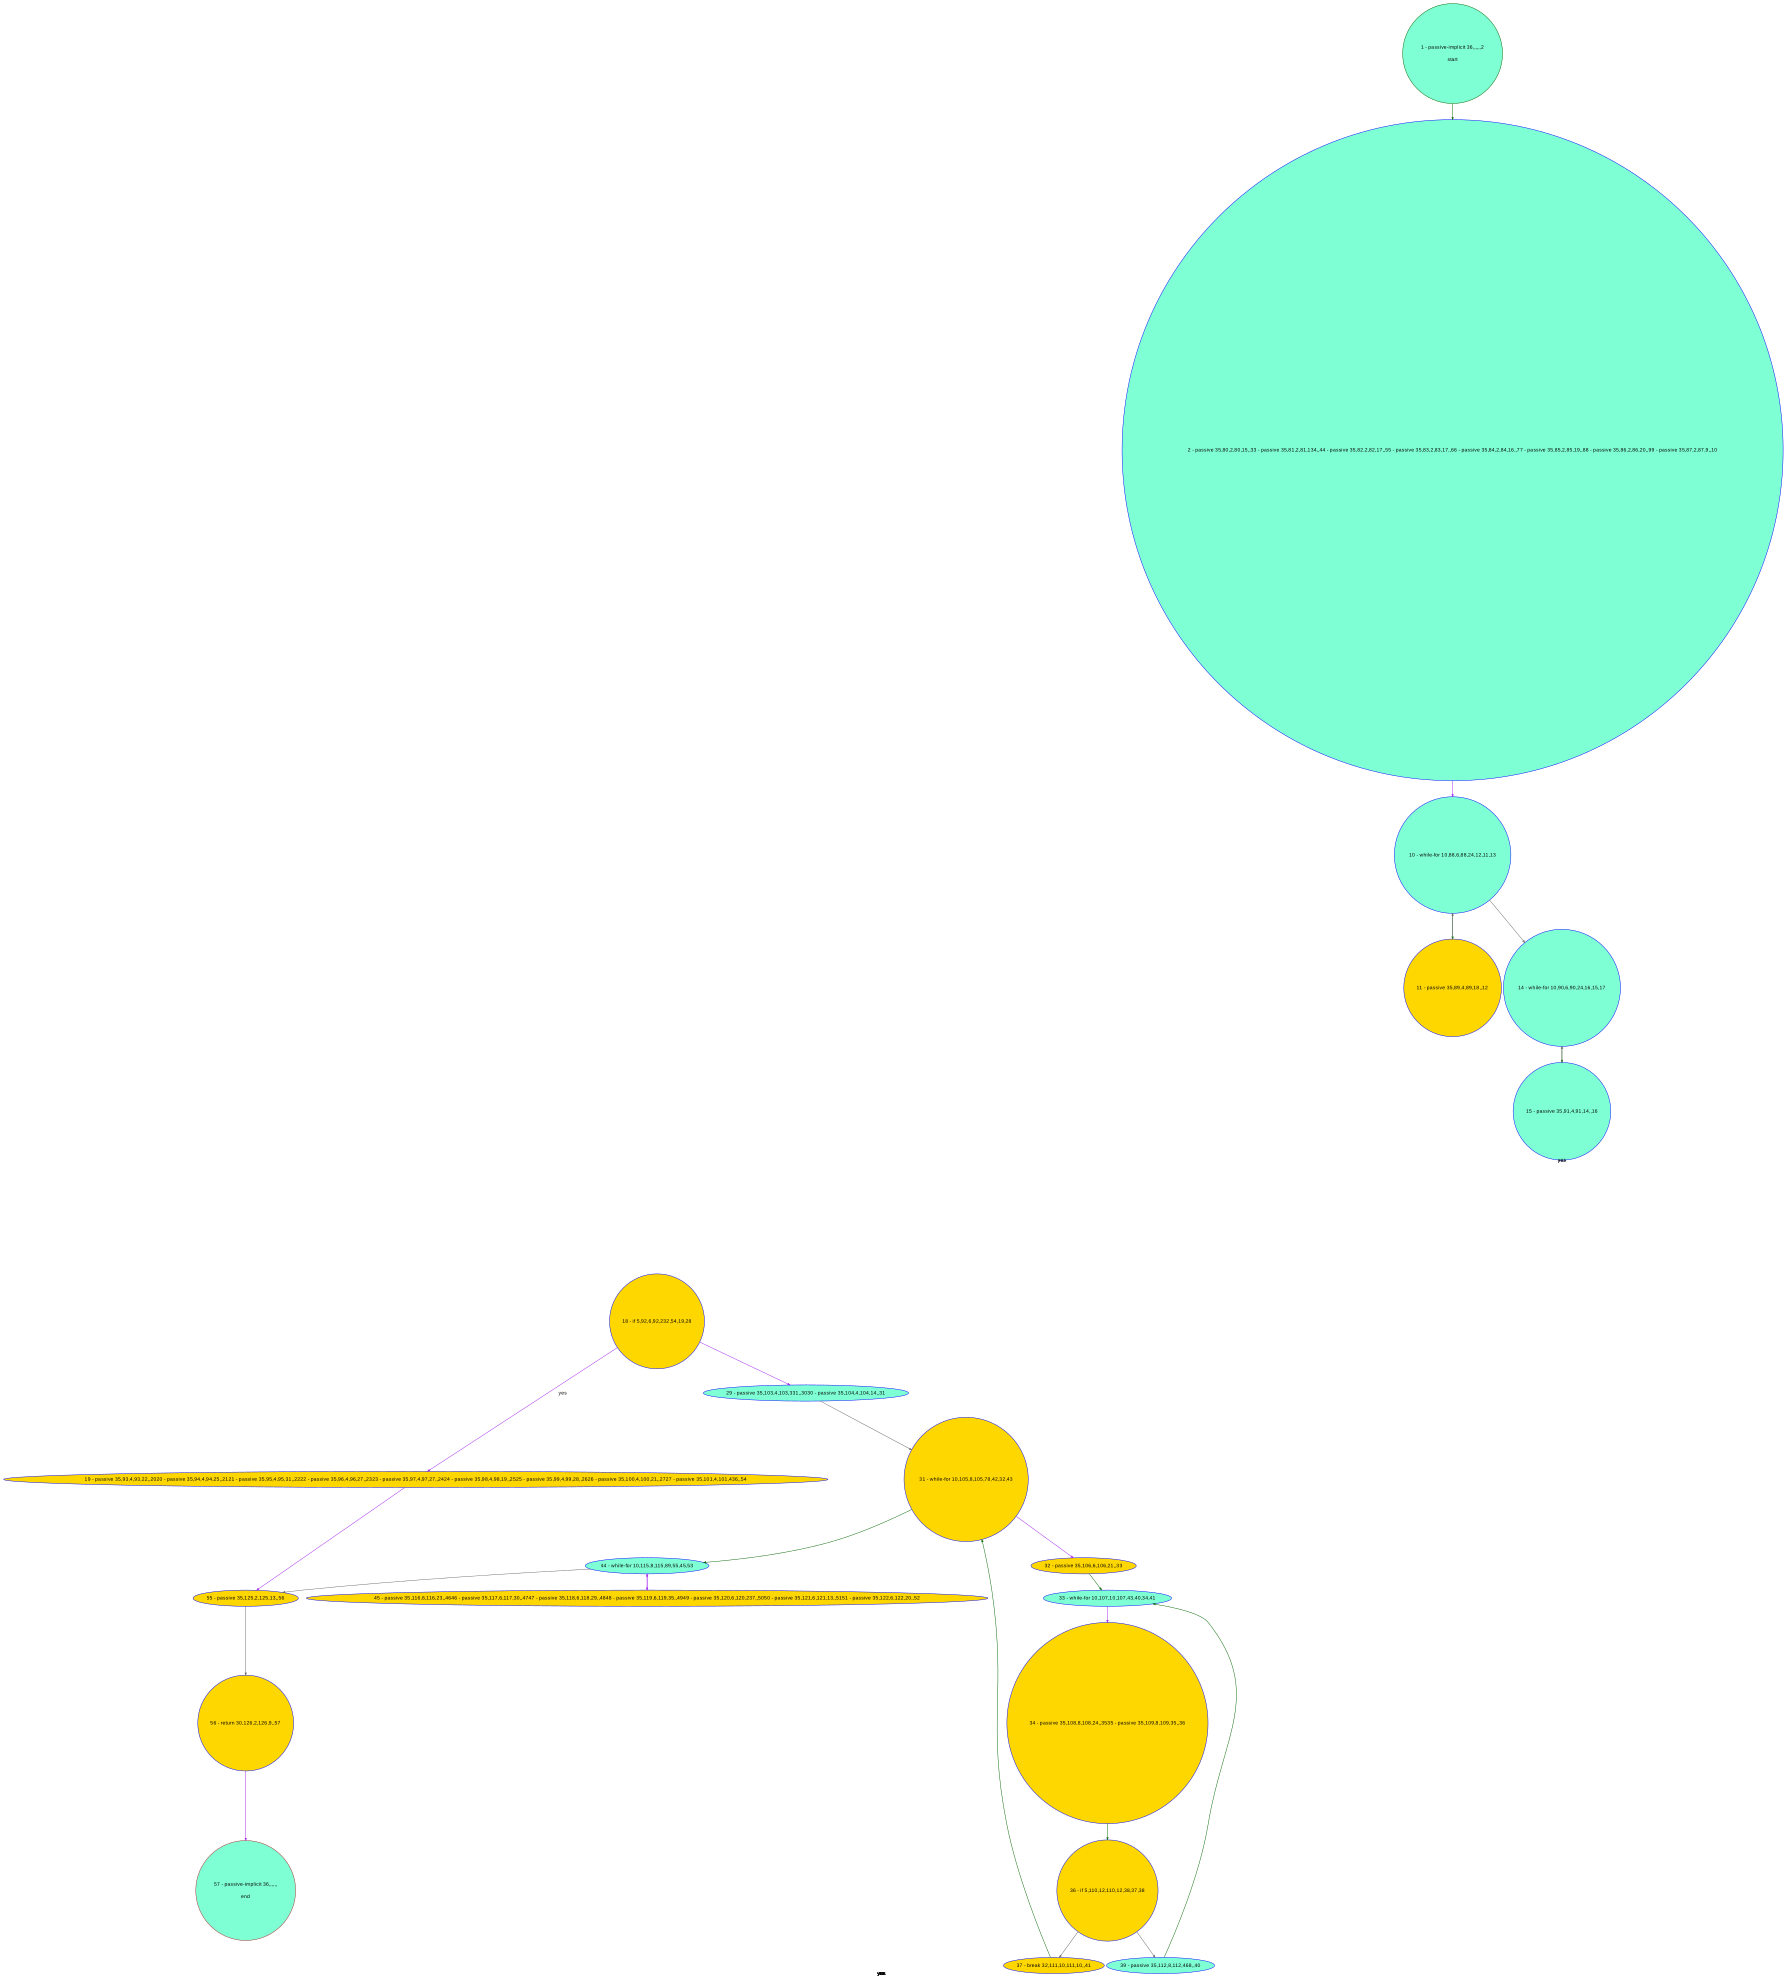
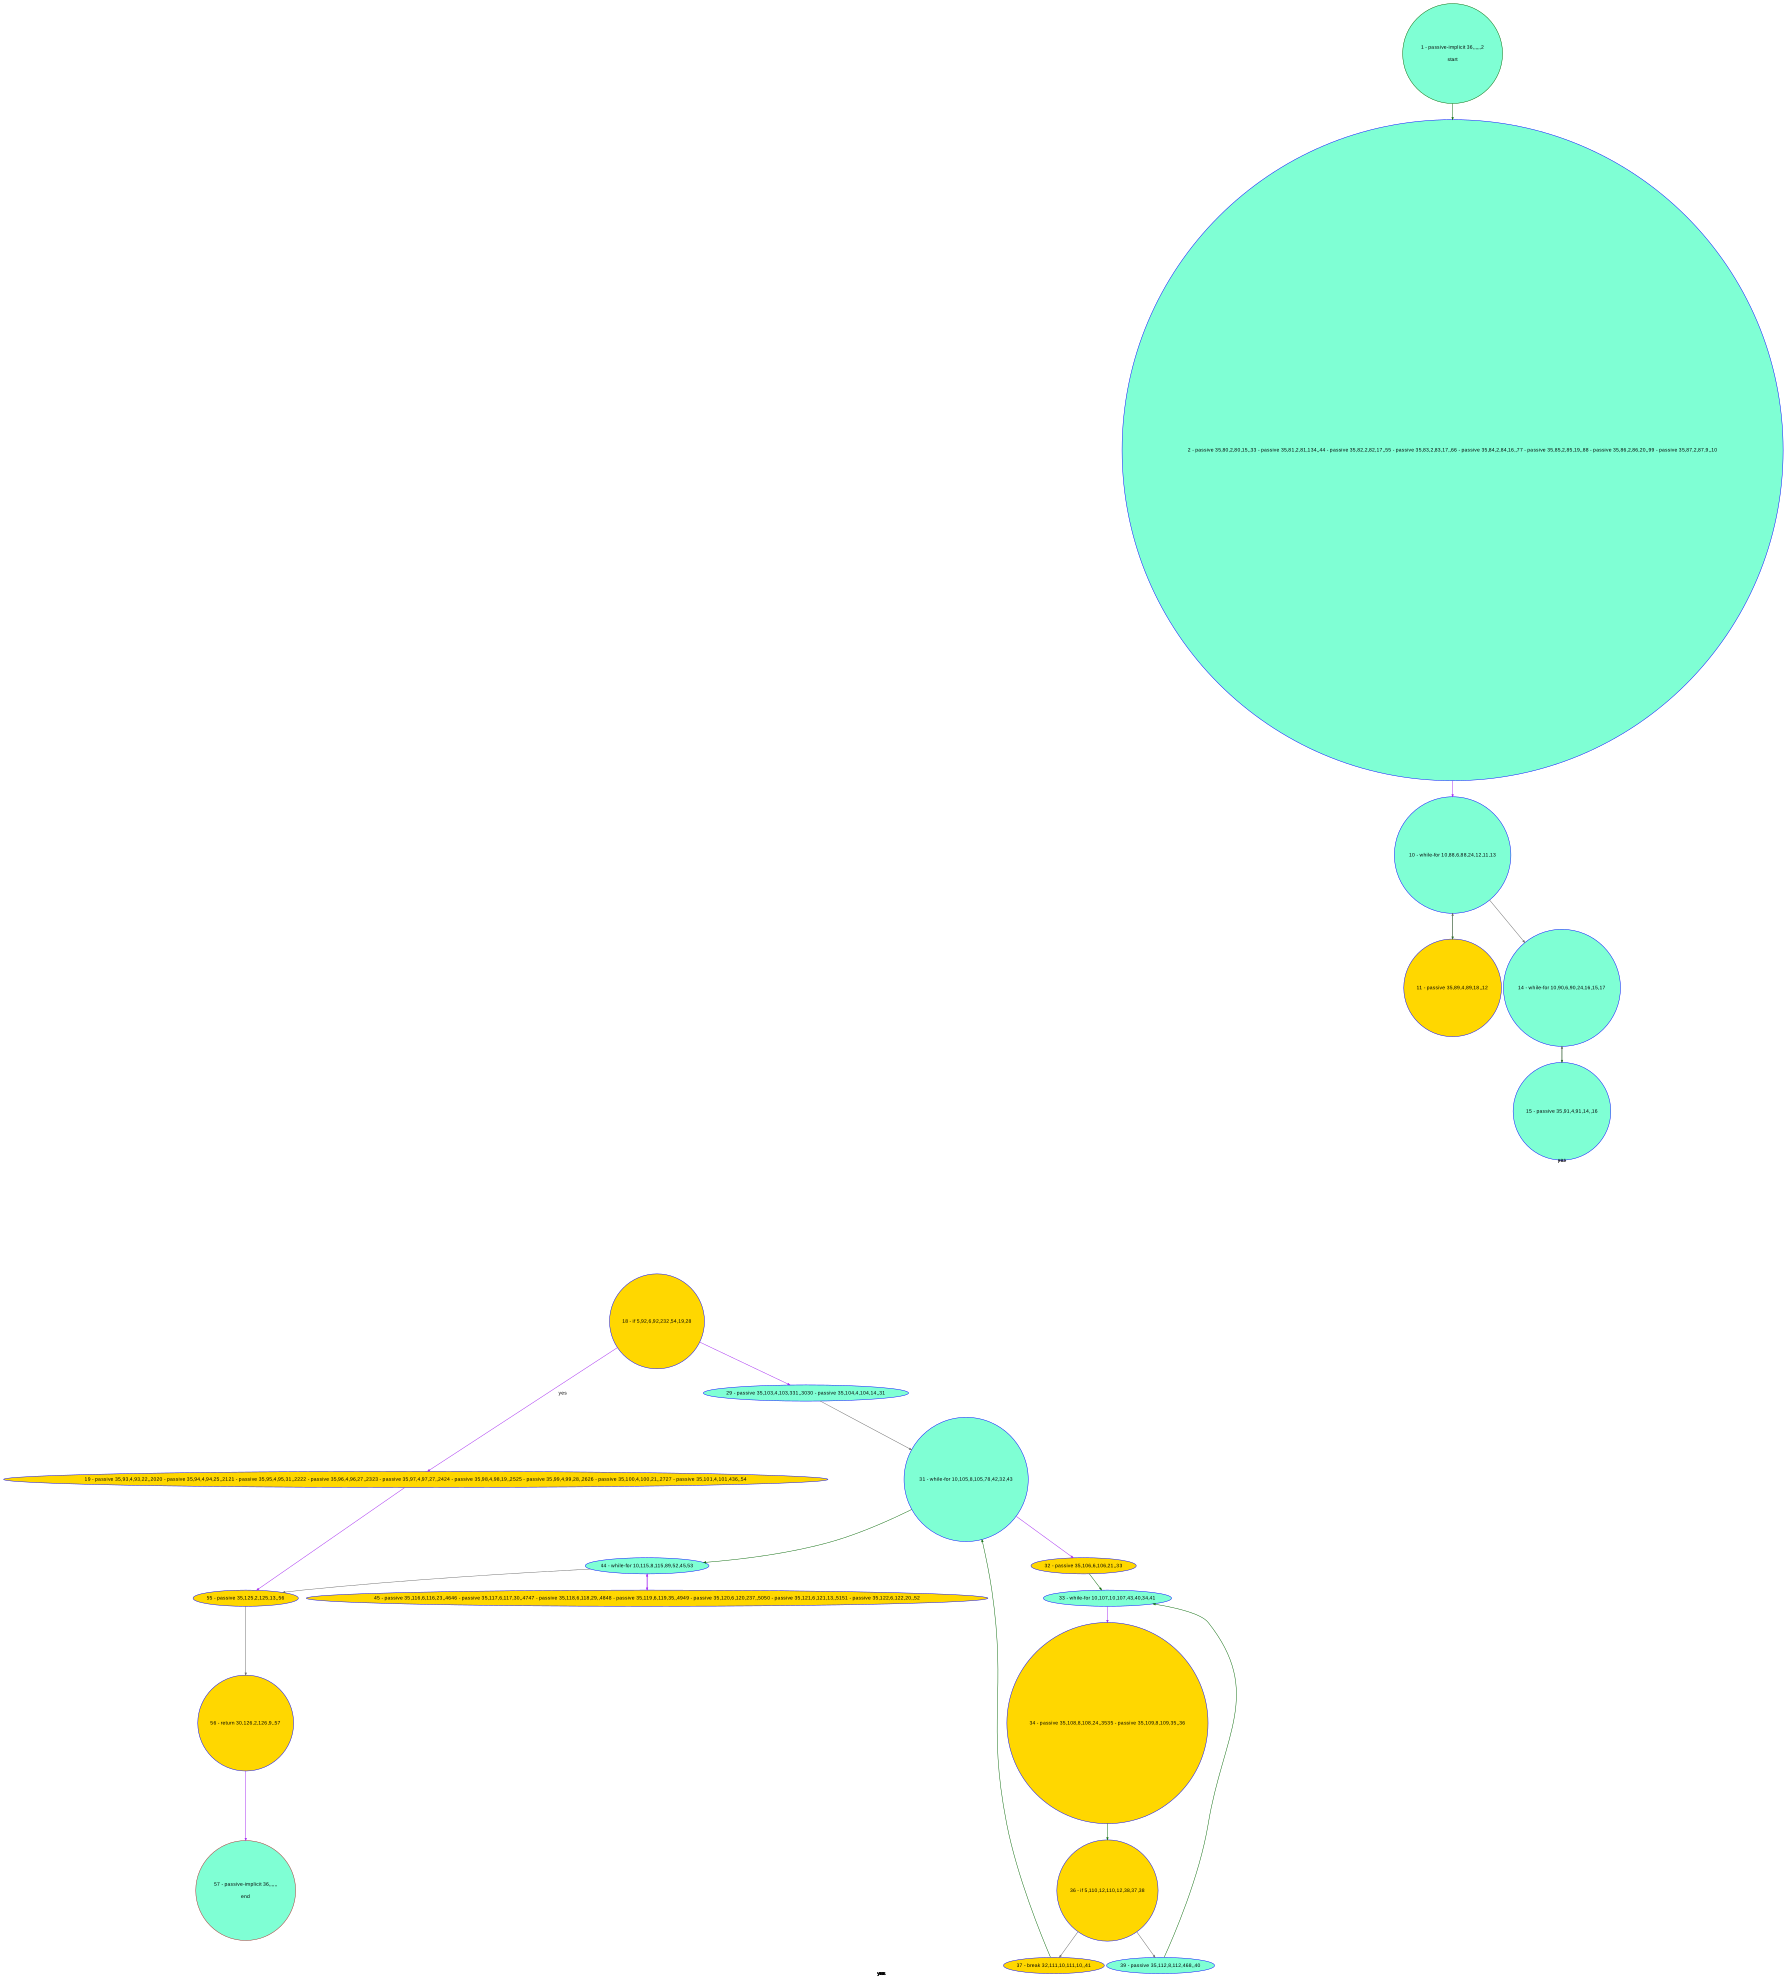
(966, 1479) -> (966, 1479)
(647, 1566) -> (647, 1566)
